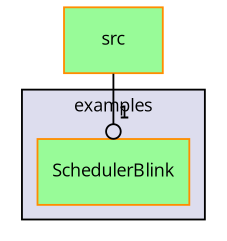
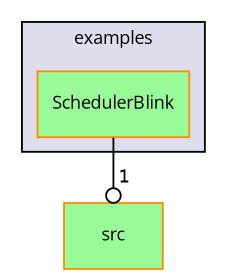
(113, 101) -> (113, 163)
